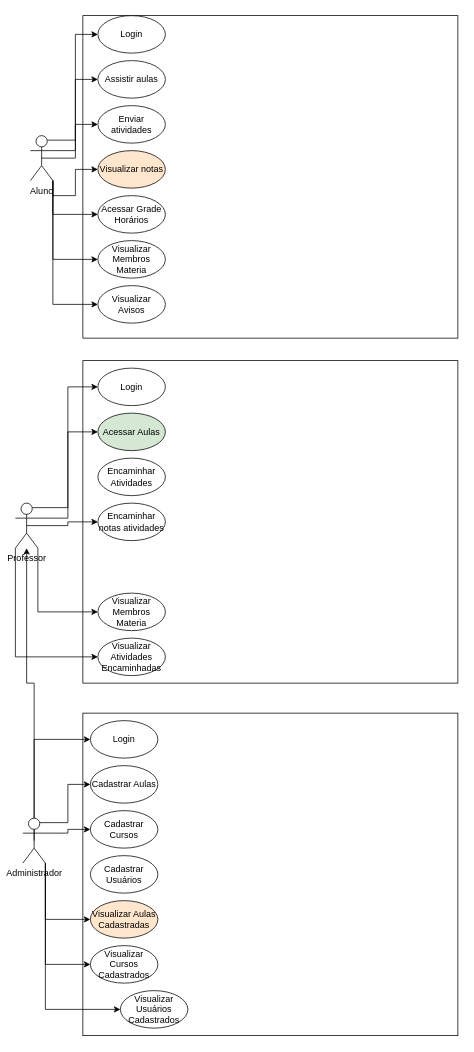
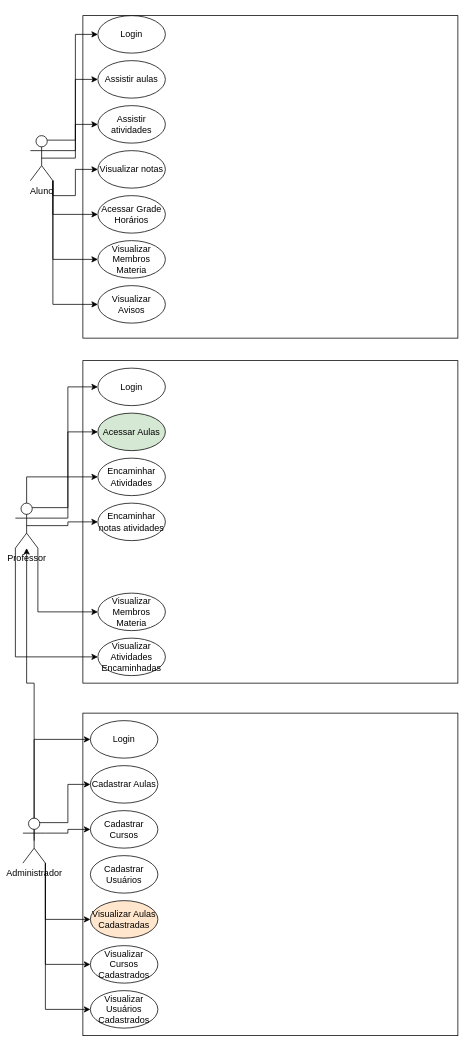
(132, 124) -> (132, 124)
(132, 169) -> (132, 169)
none -> (27, 490)
(154, 1009) -> (124, 1009)
